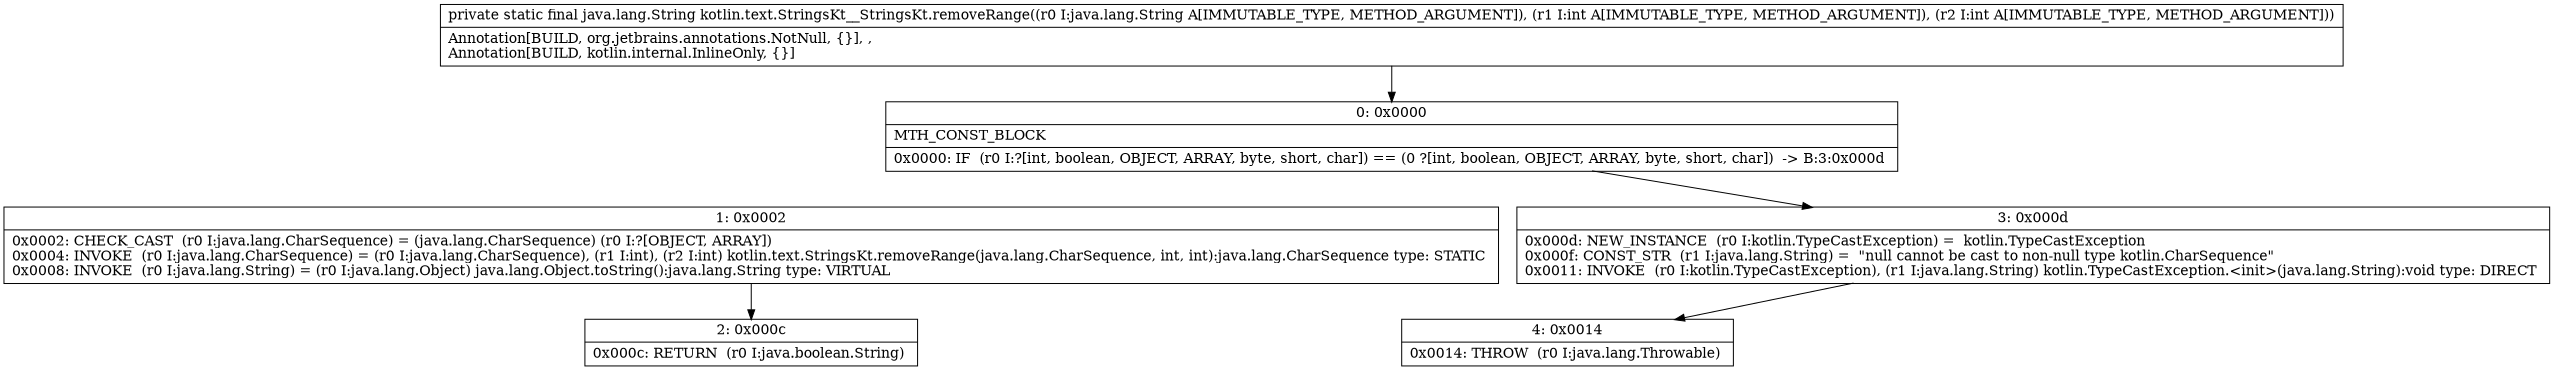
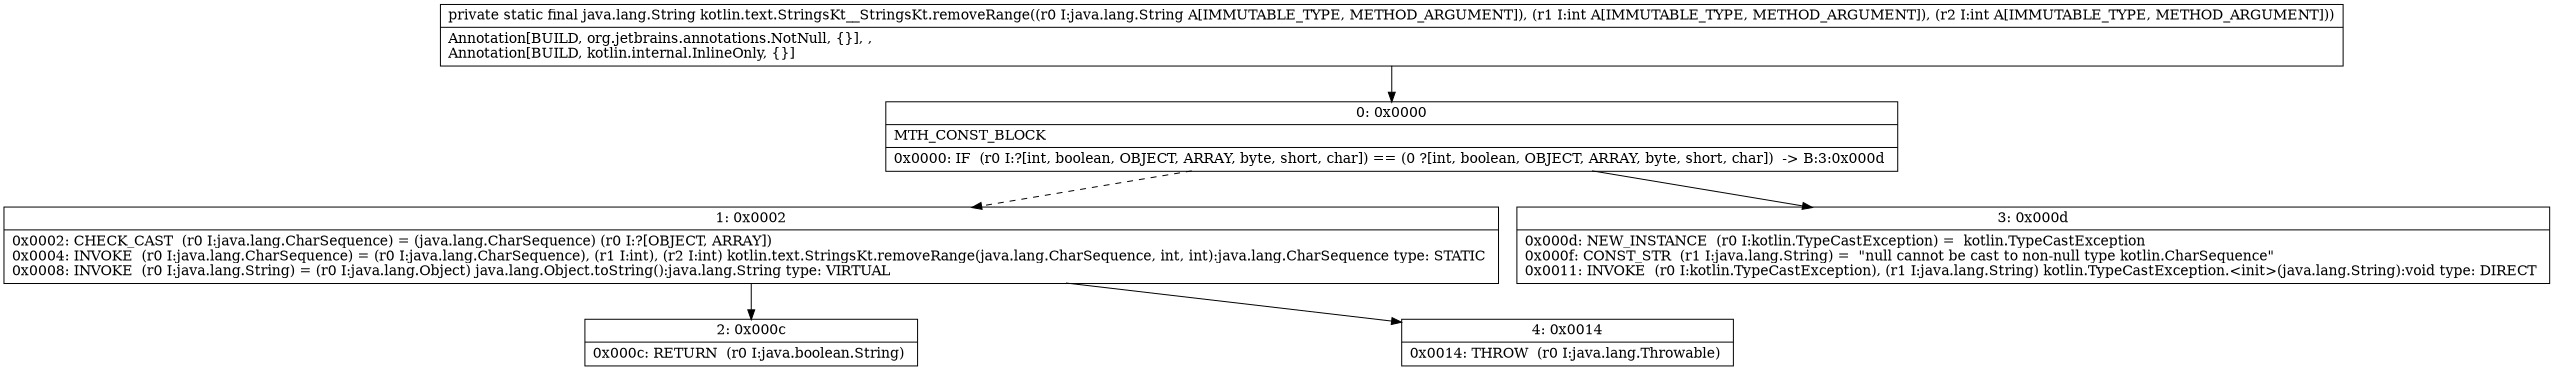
none -> (1087, 188)
(1769, 300) -> (1229, 302)
